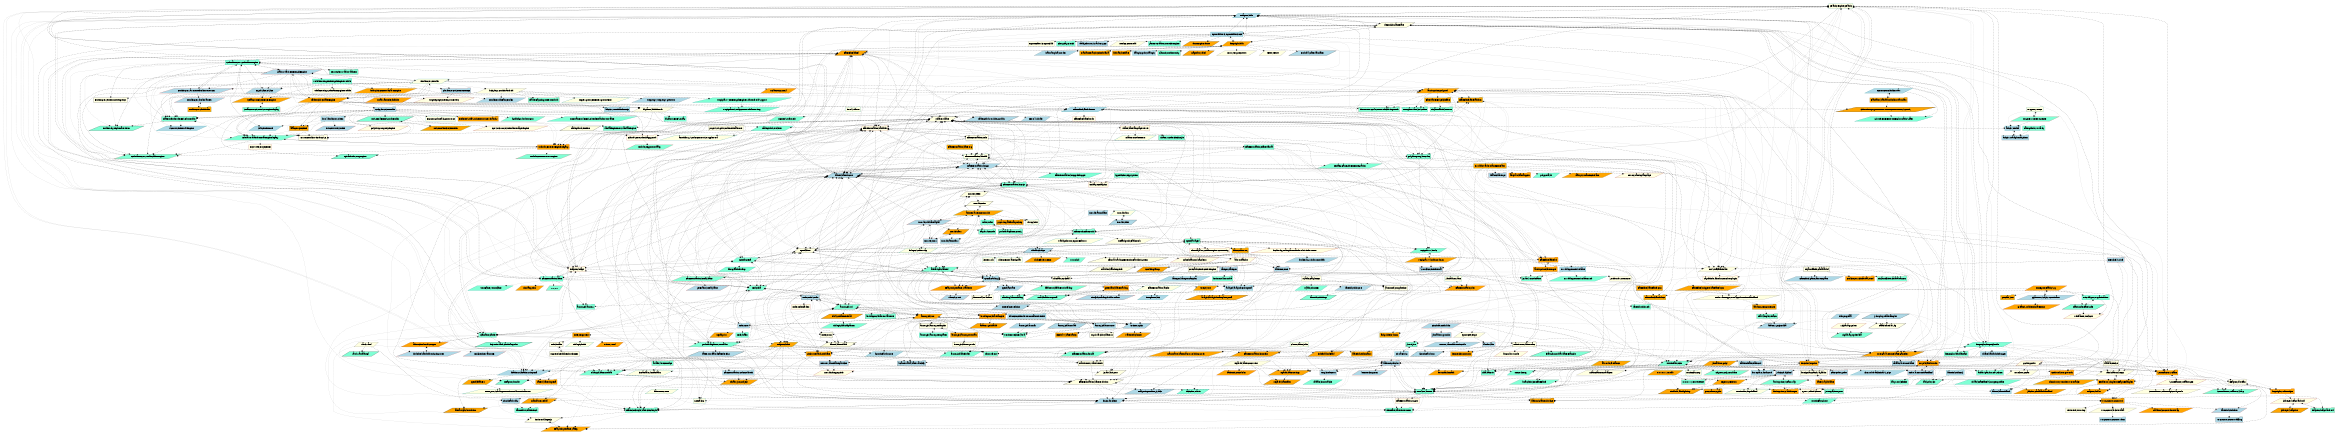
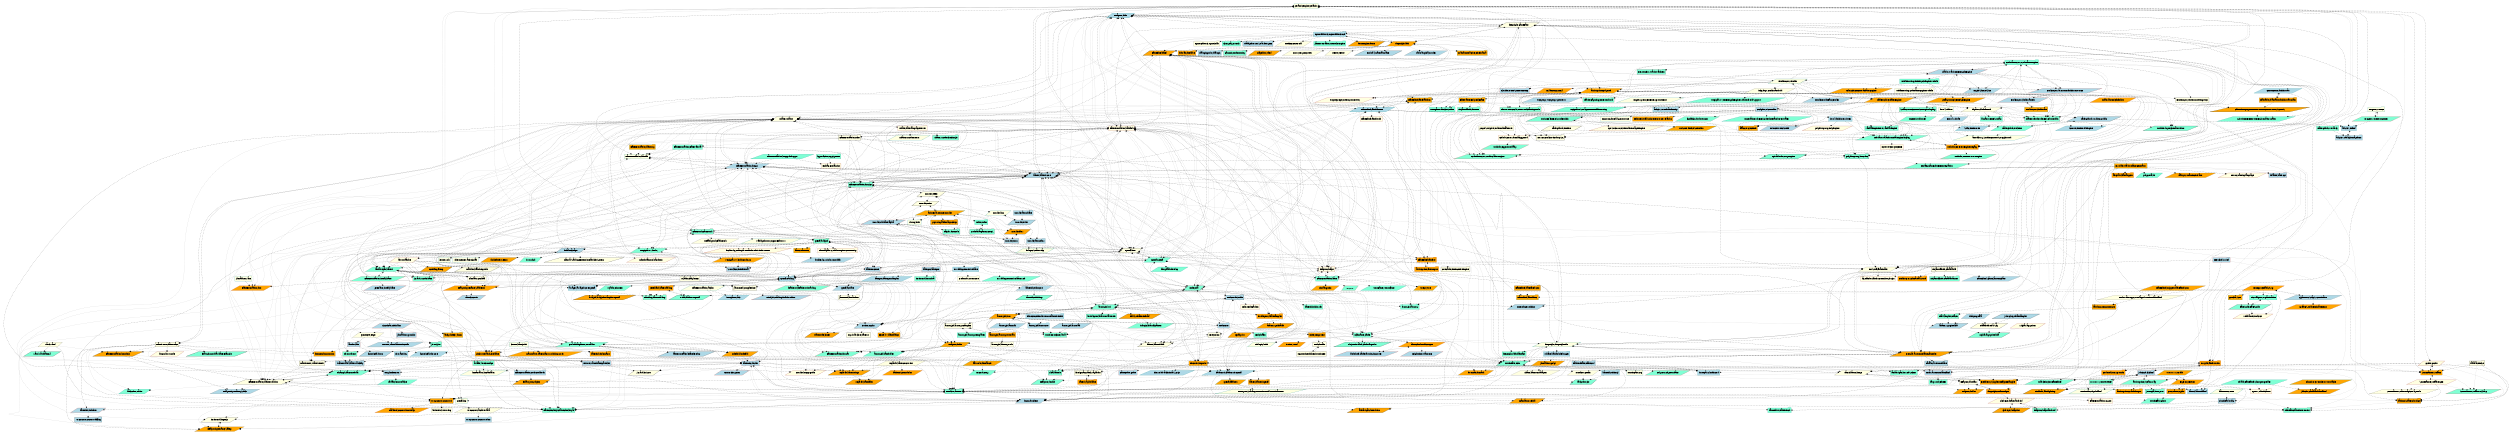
(1025, 171) -> (765, 161)
(1988, 345) -> (1557, 345)
